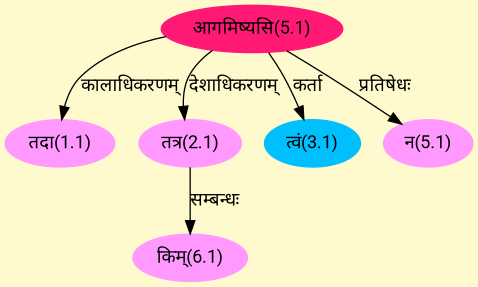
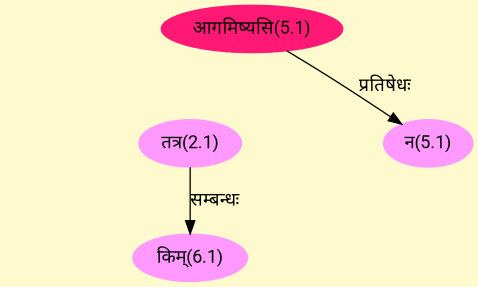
(190, 74) -> none
(60, 143) -> none
(313, 143) -> none
